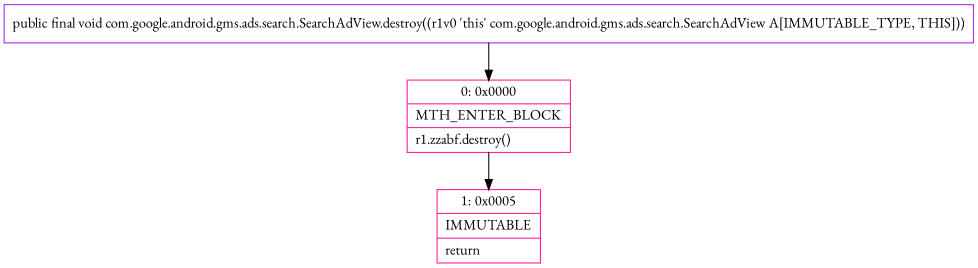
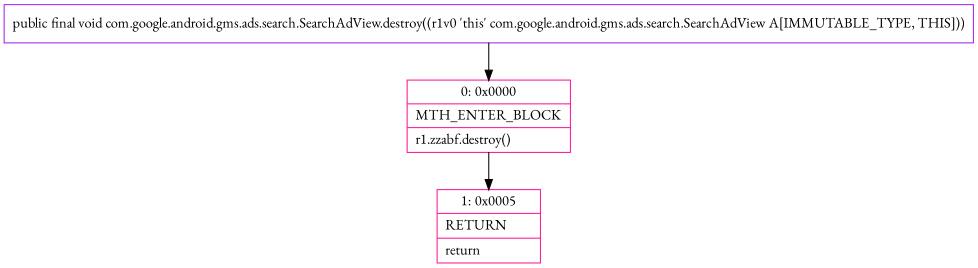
(489, 225) -> (476, 225)
